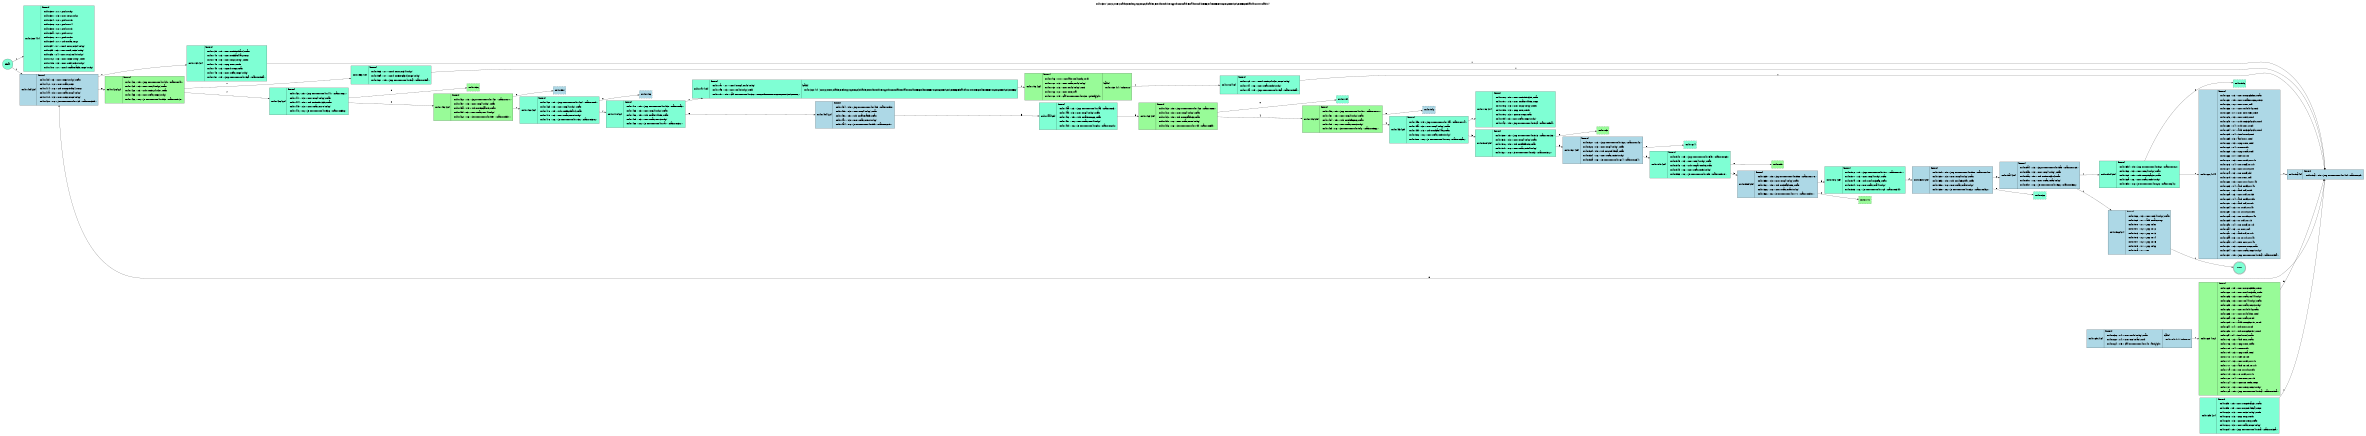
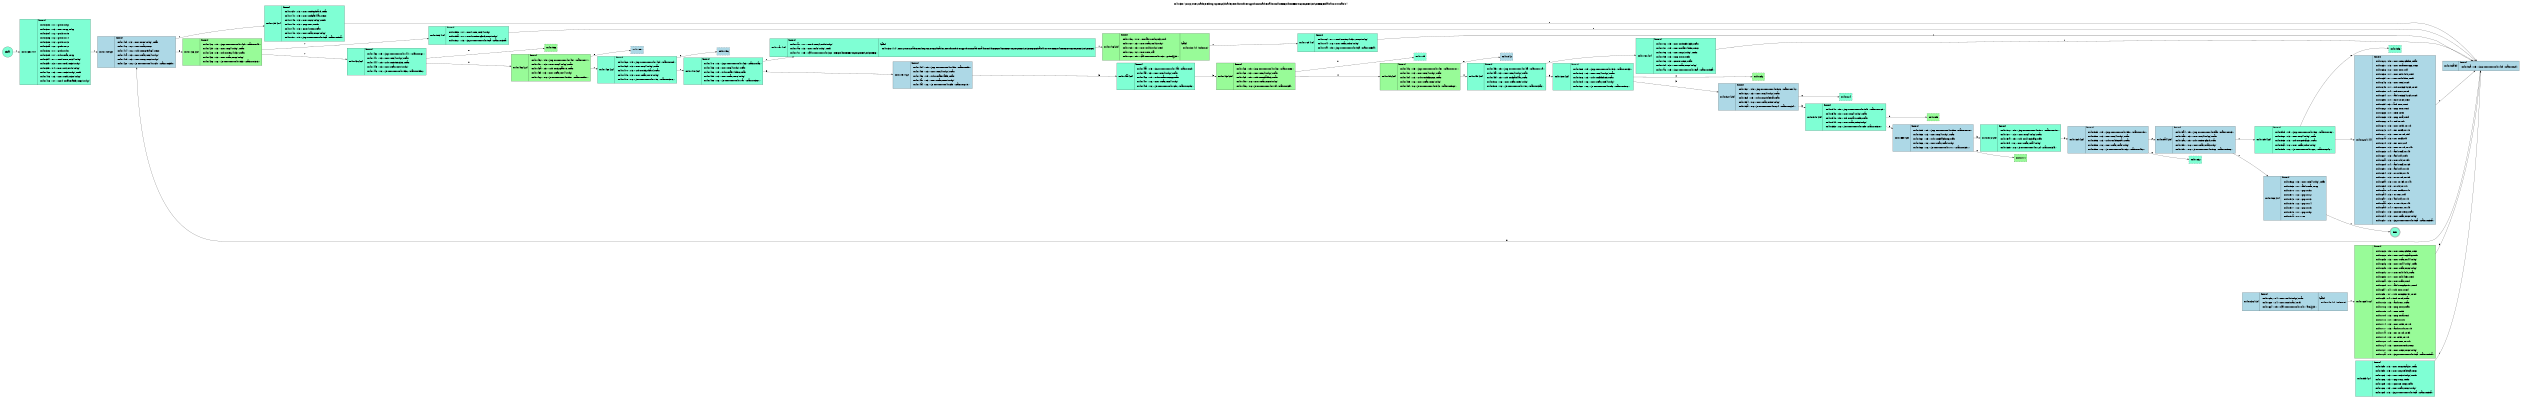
none -> (2096, 41)
(16, 71) -> (93, 52)
(2239, 268) -> (2395, 232)
